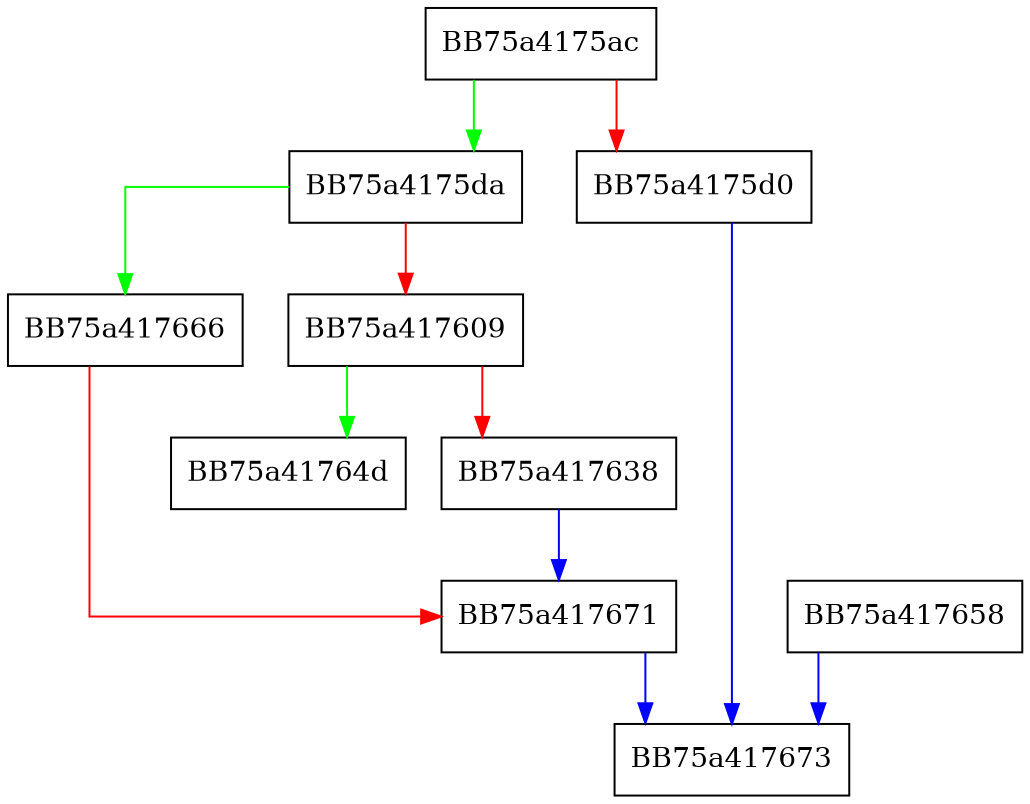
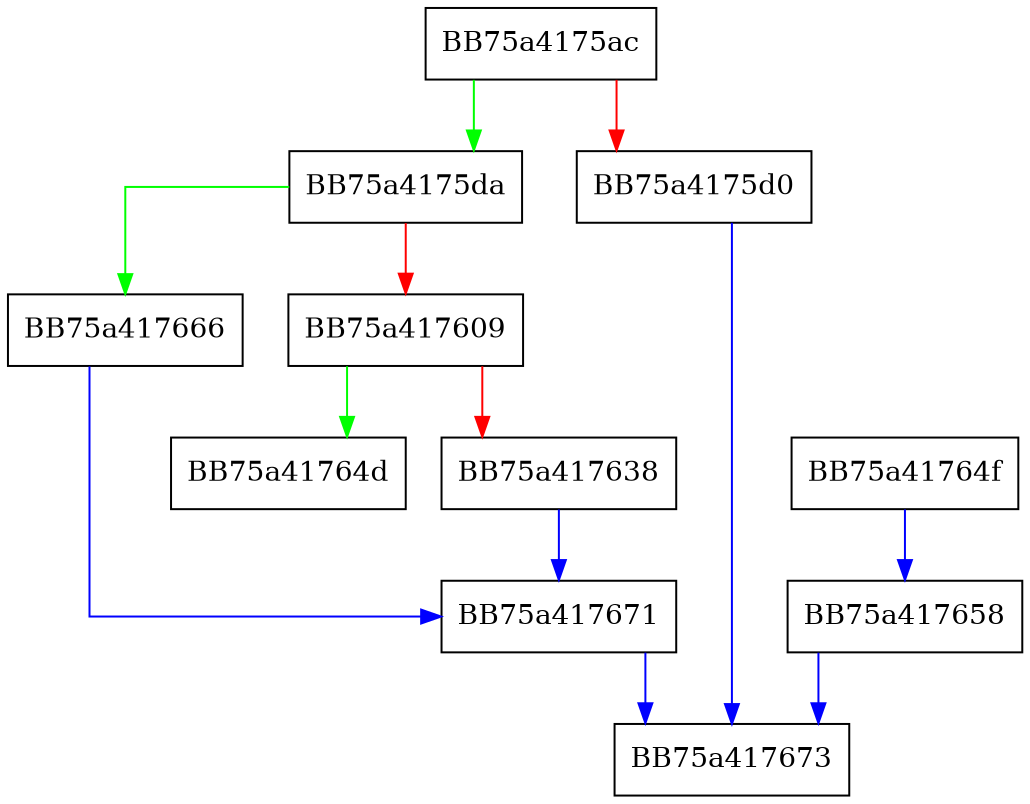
none -> (905, 473)
(130, 617) -> (130, 617)
